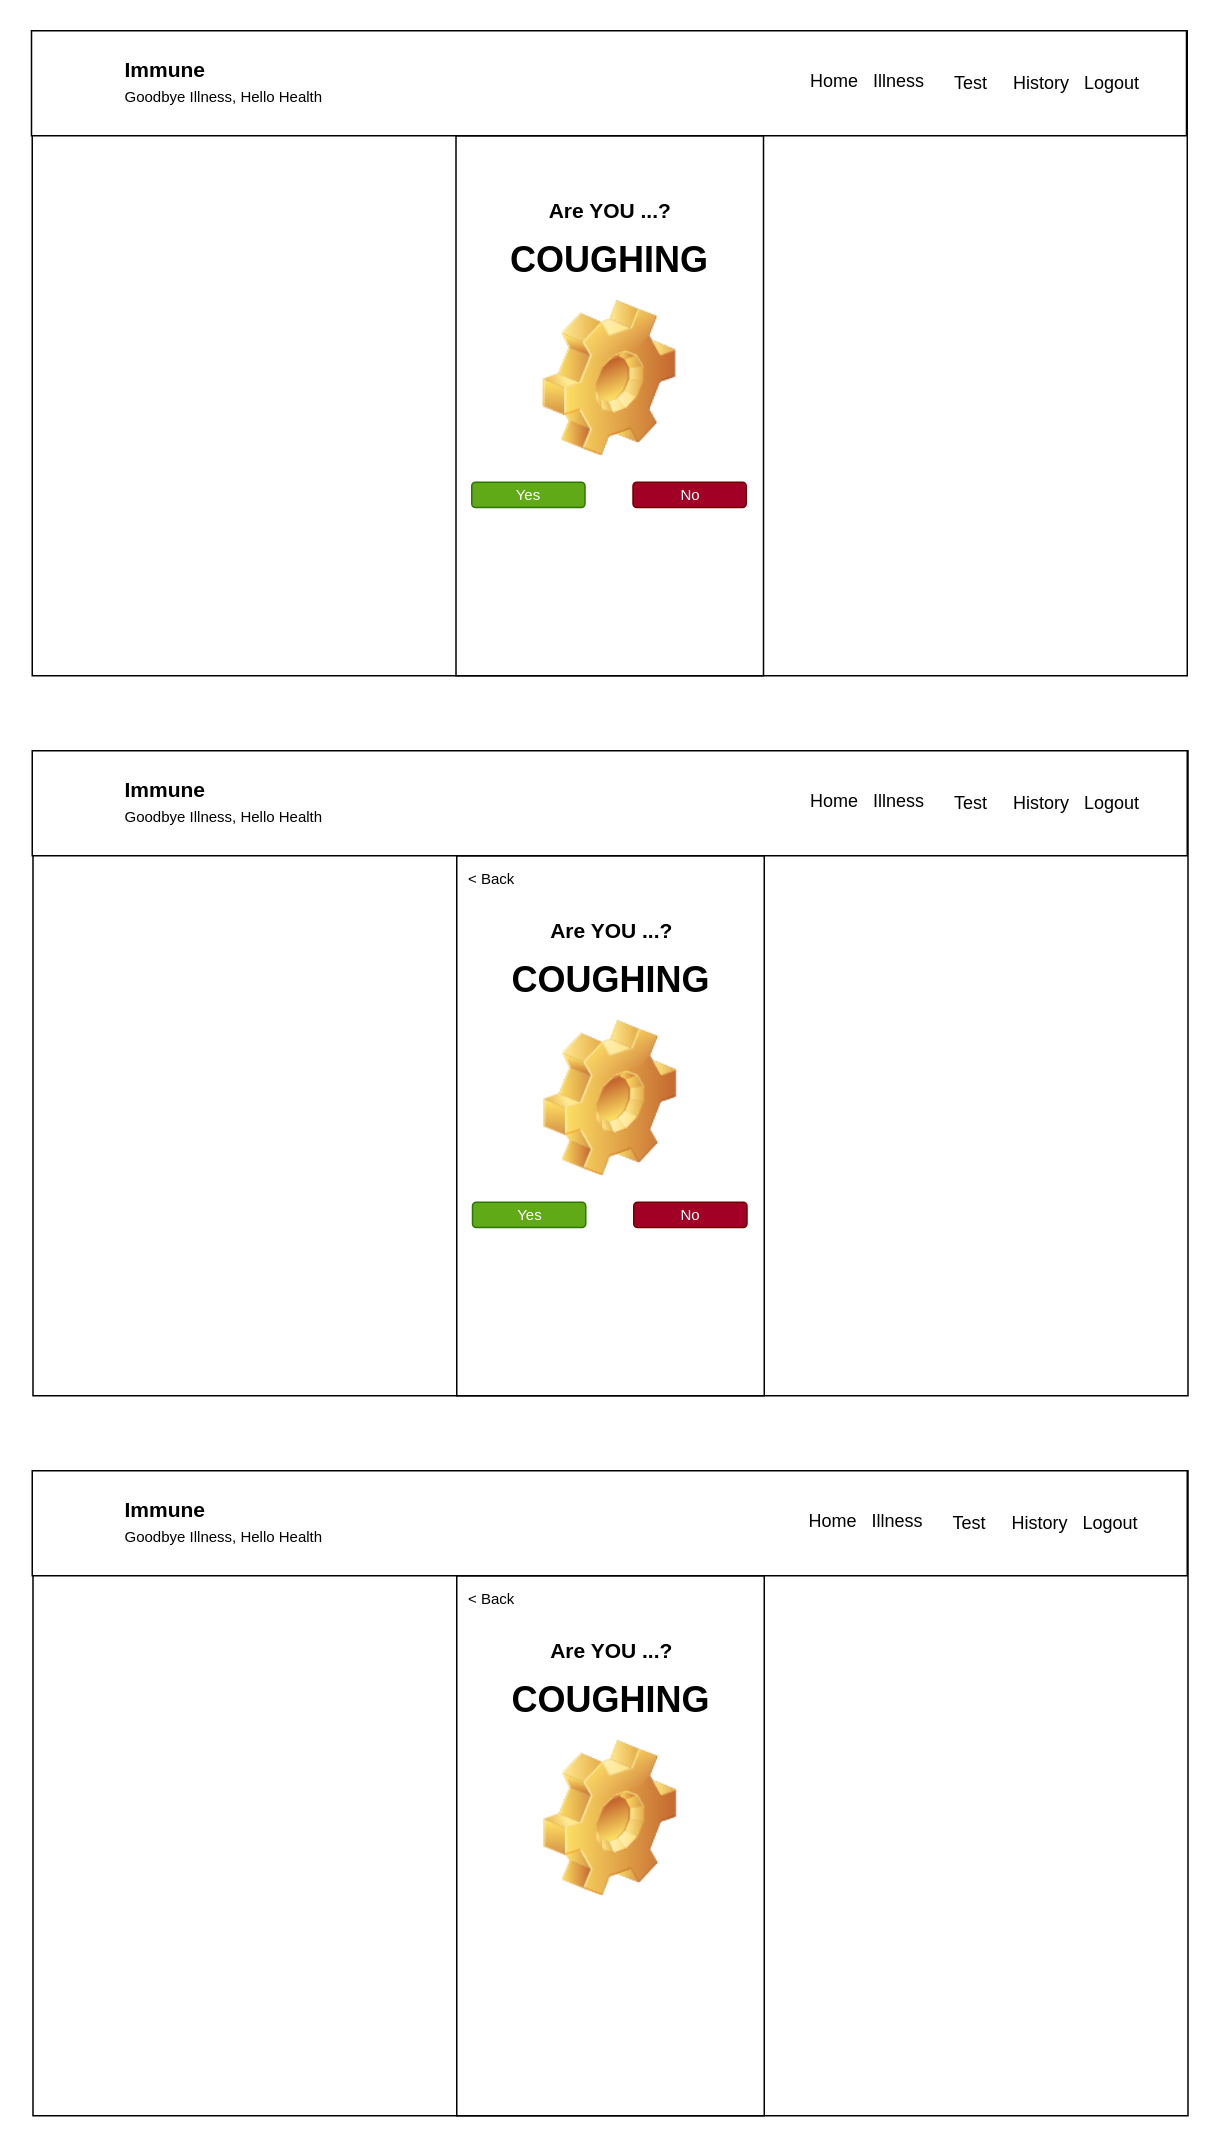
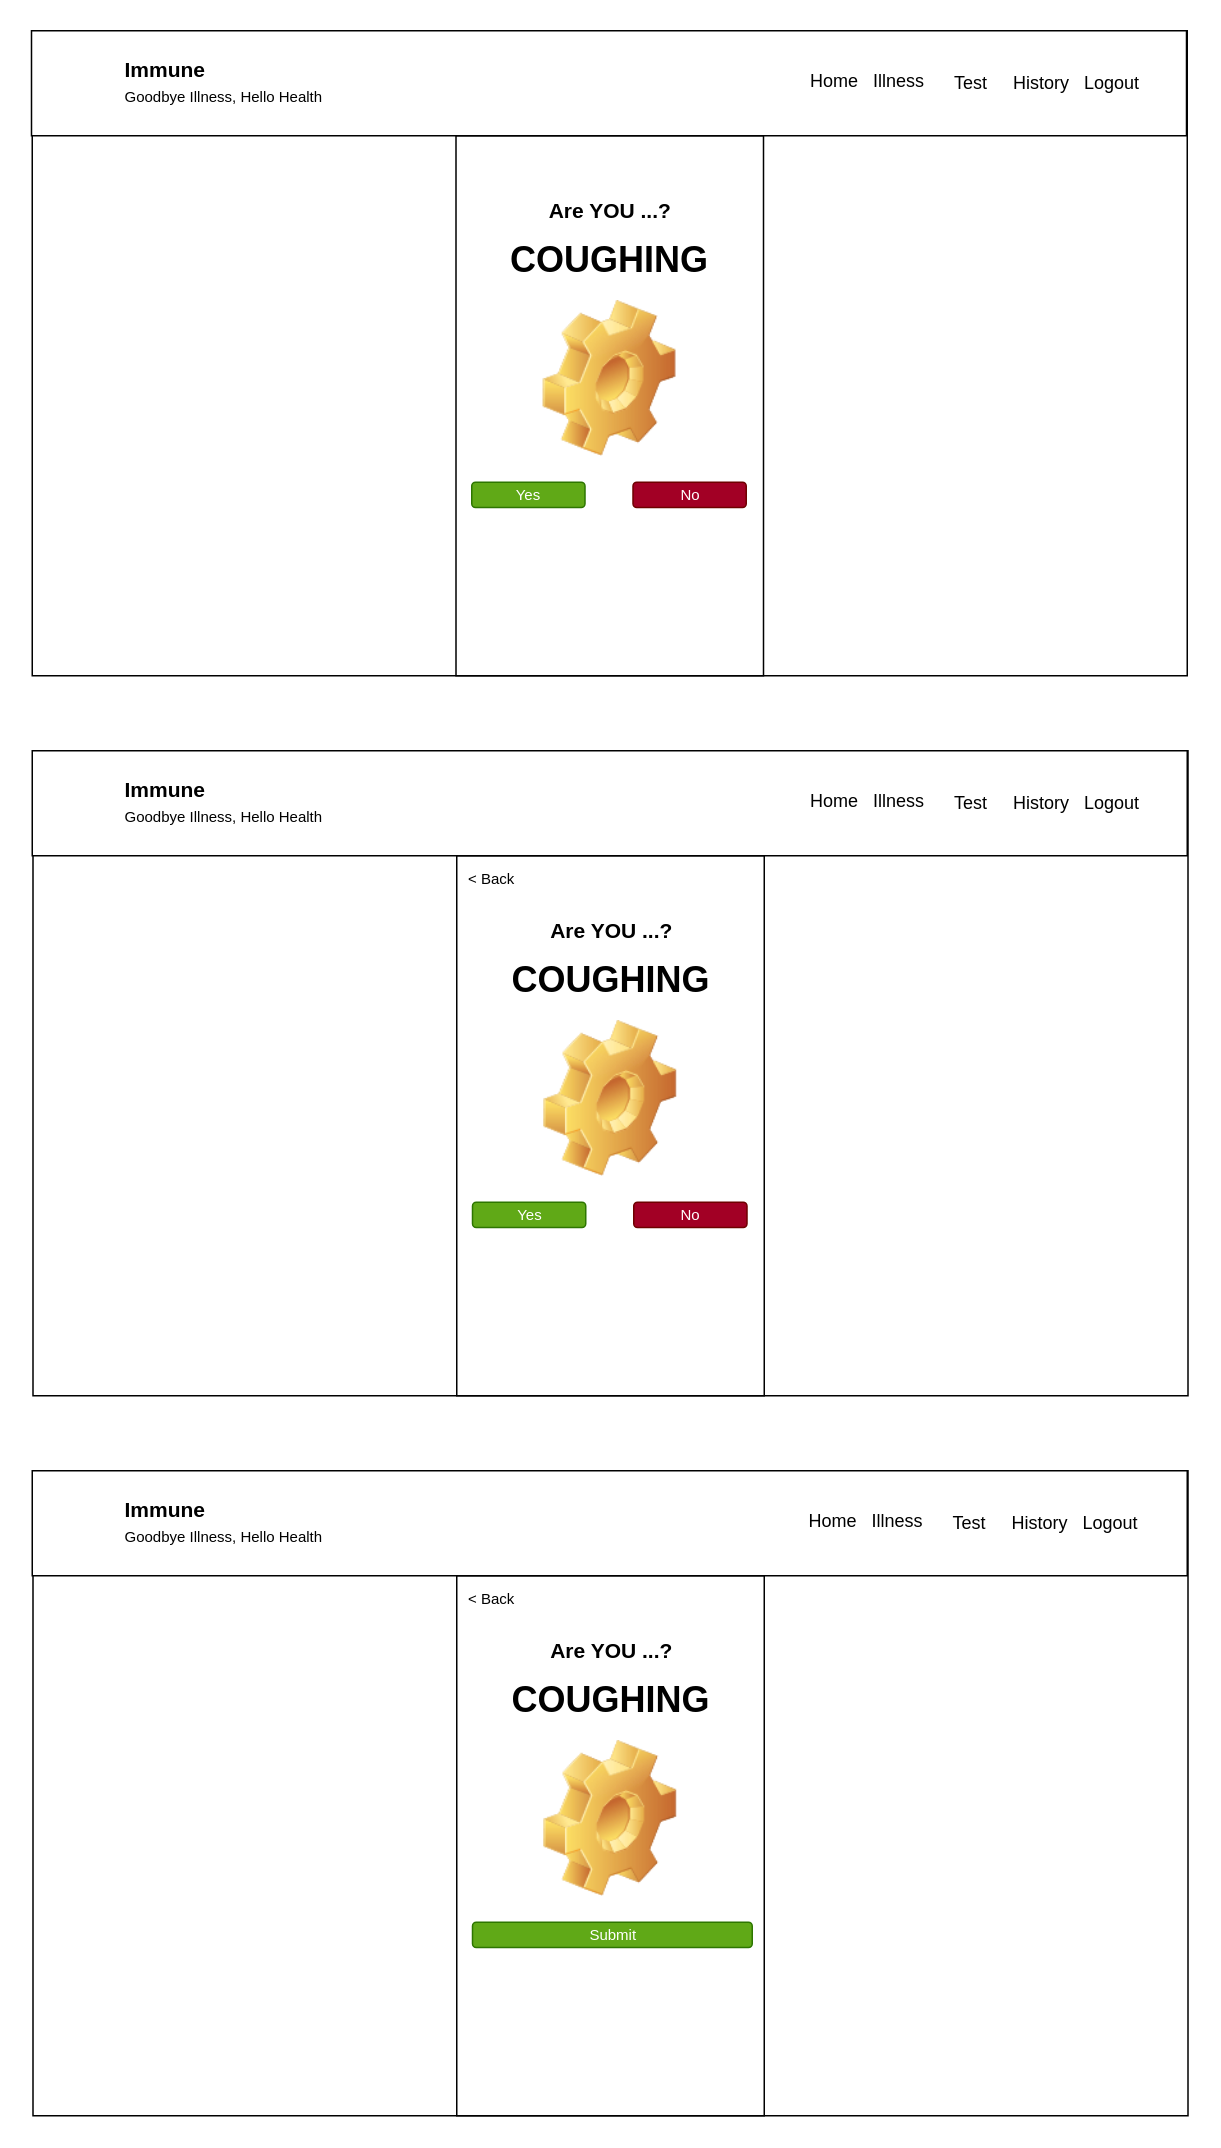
none -> (612, 1935)
